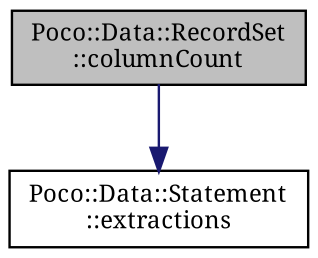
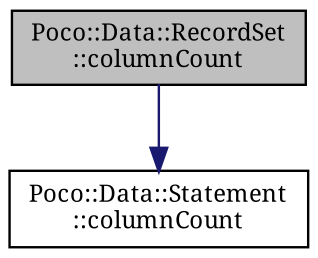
(159, 209) -> (159, 209)
